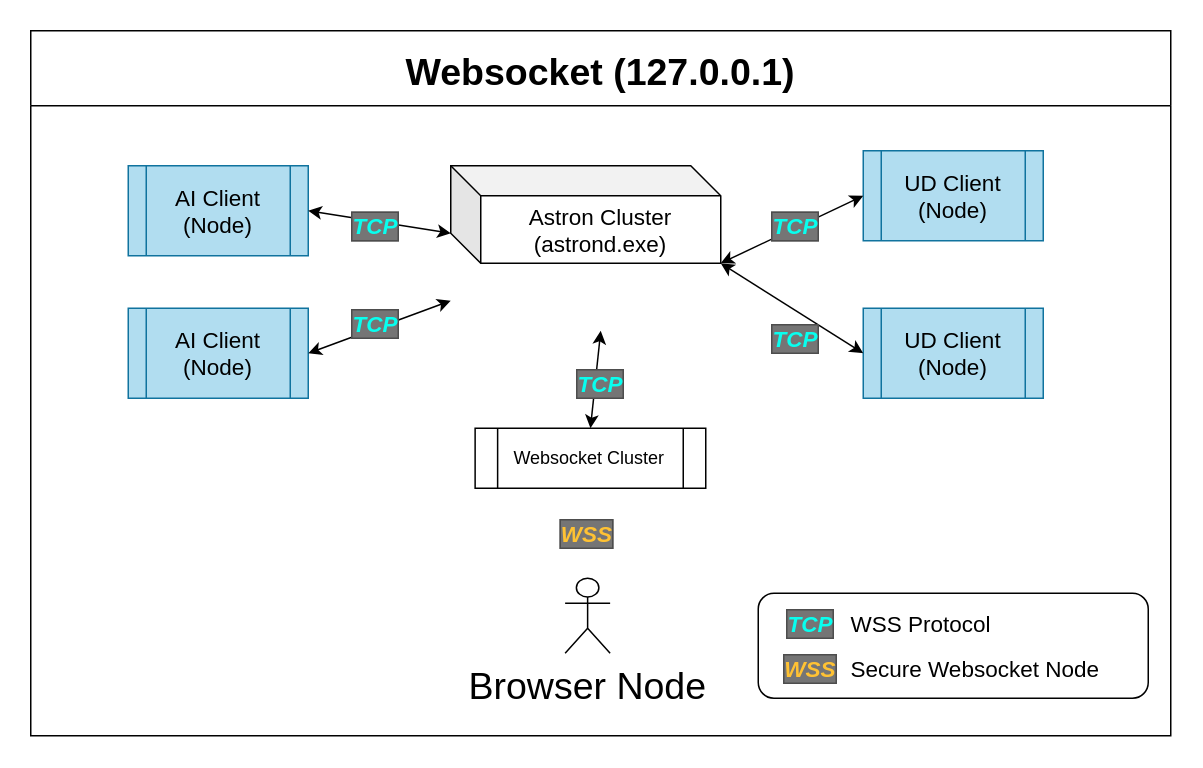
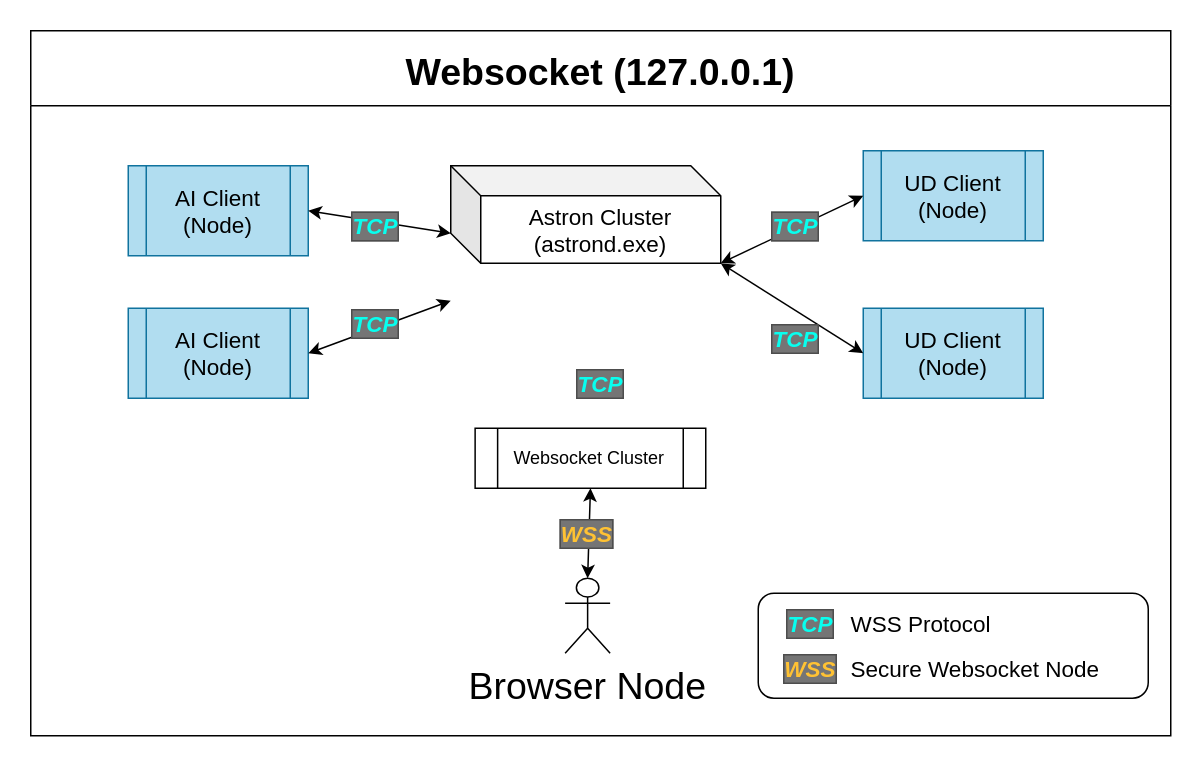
(598, 355) -> none
none -> (590, 509)
